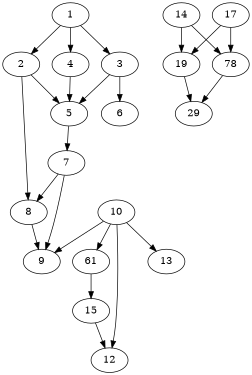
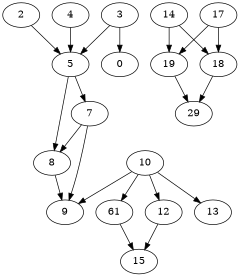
(71, 15) -> none
(231, 64) -> (218, 64)
(120, 114) -> (120, 64)
(25, 135) -> (62, 110)
(99, 332) -> (153, 234)
